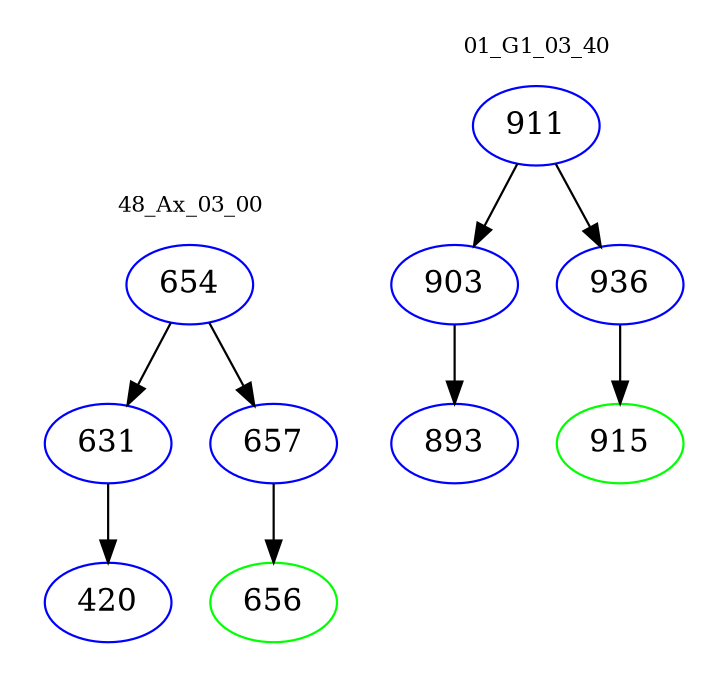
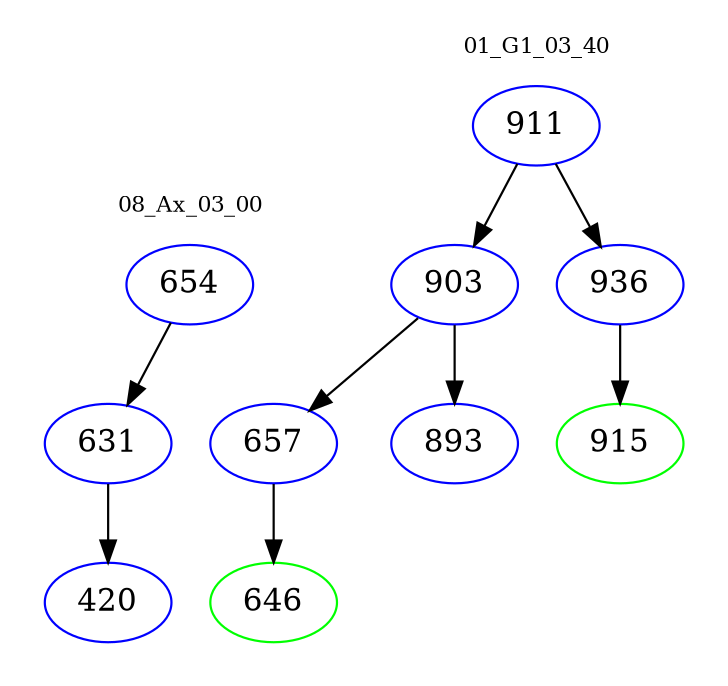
(191, 206) -> (191, 206)
(226, 354) -> (388, 343)
(274, 602) -> (274, 602)
